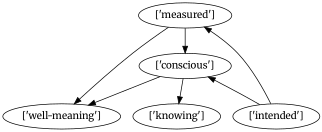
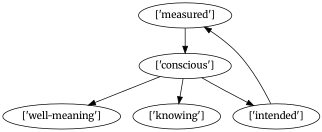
(123, 61) -> none
(237, 92) -> (224, 90)
